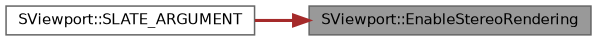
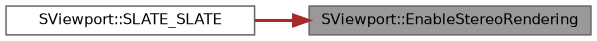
(130, 20) -> (130, 20)
